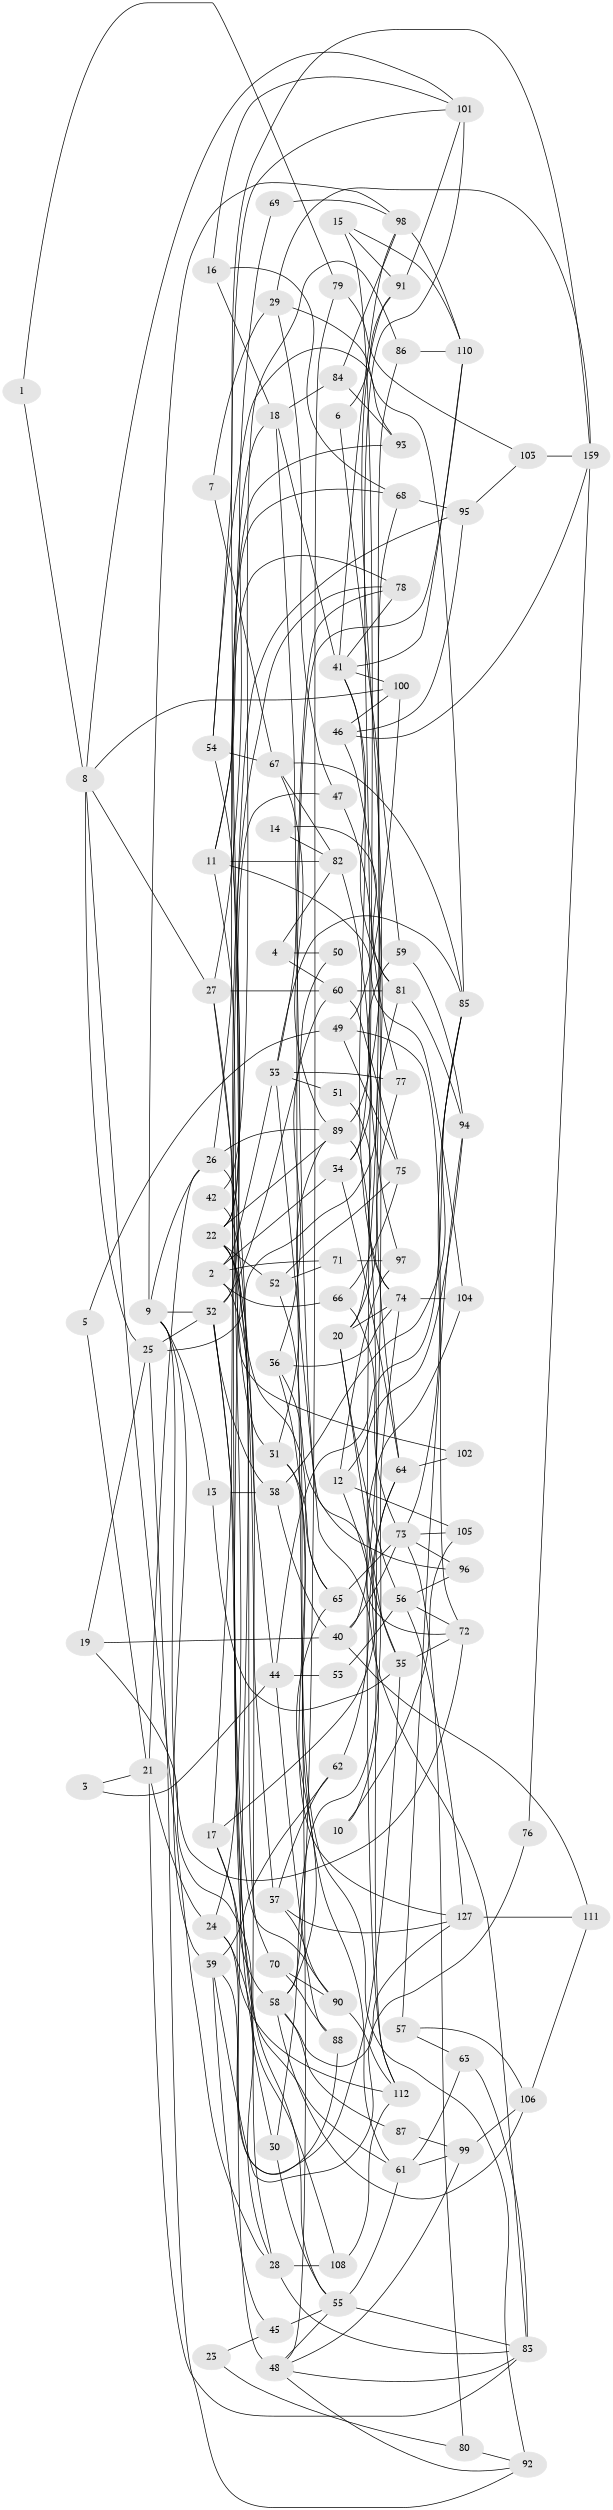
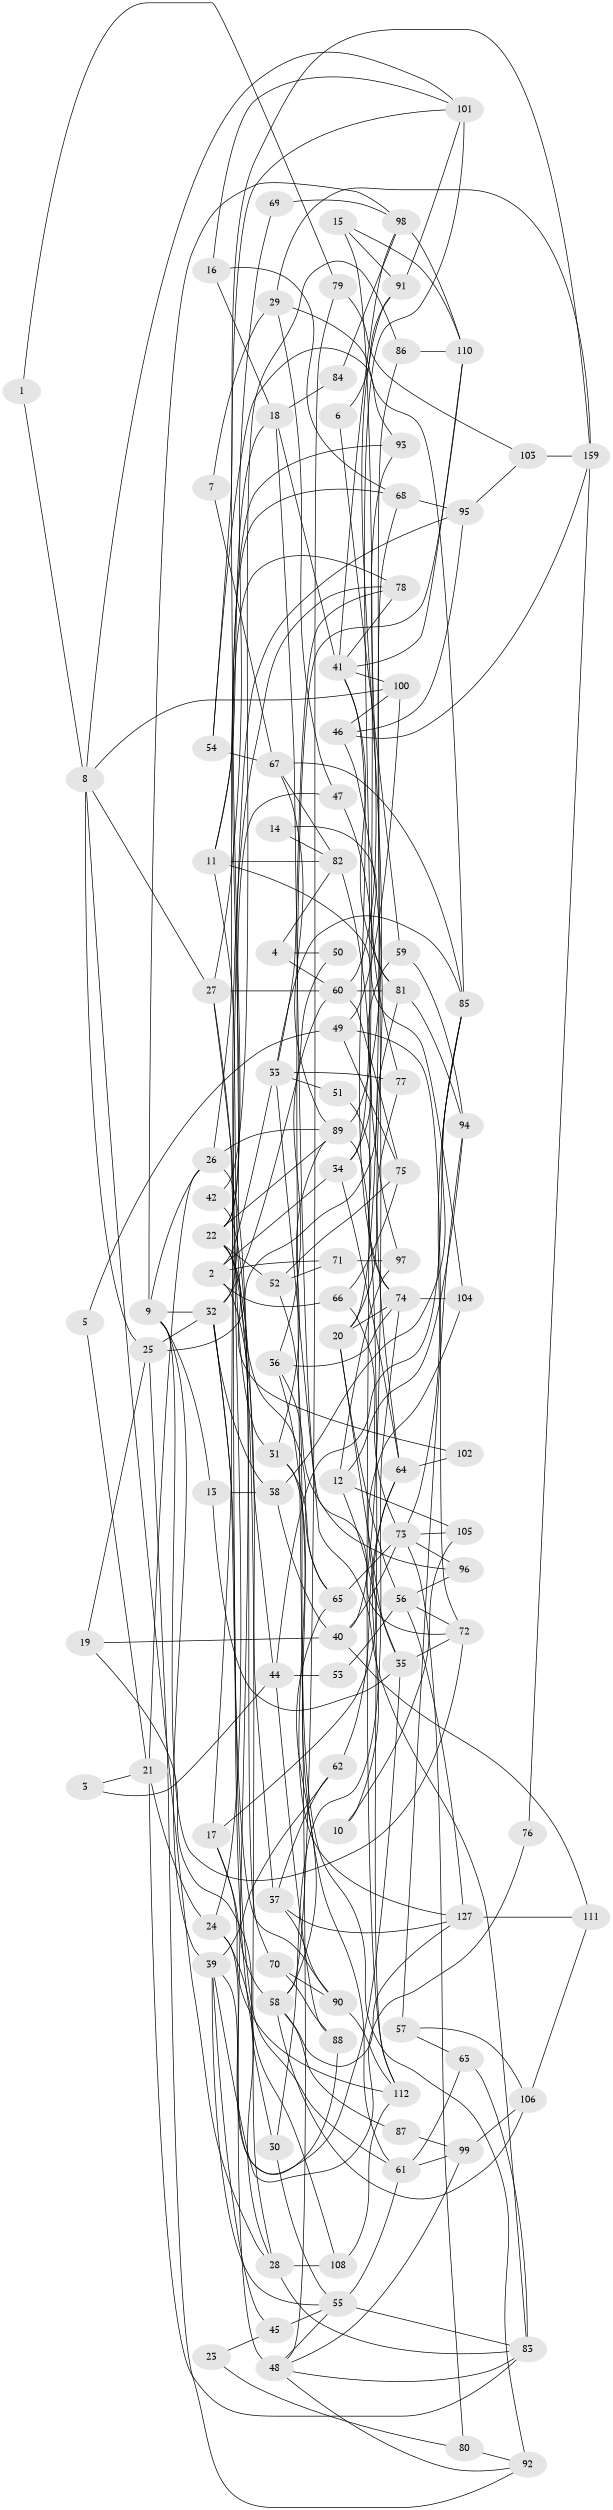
(373, 415) -> (374, 720)
(235, 1533) -> (223, 2178)
